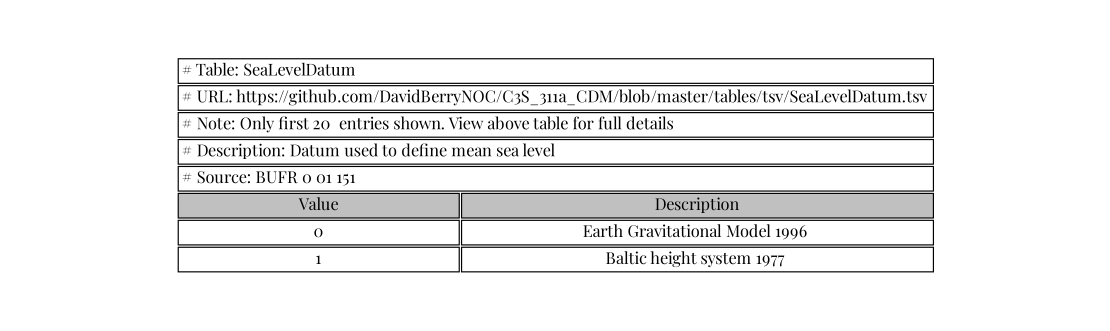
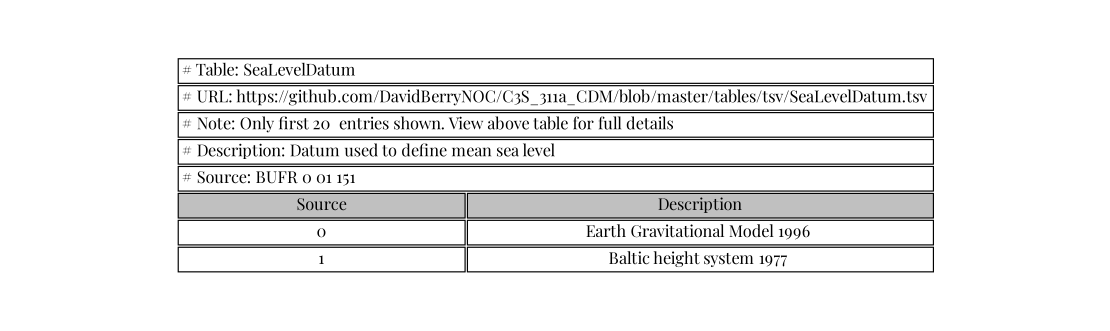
(319, 205) -> (322, 205)
